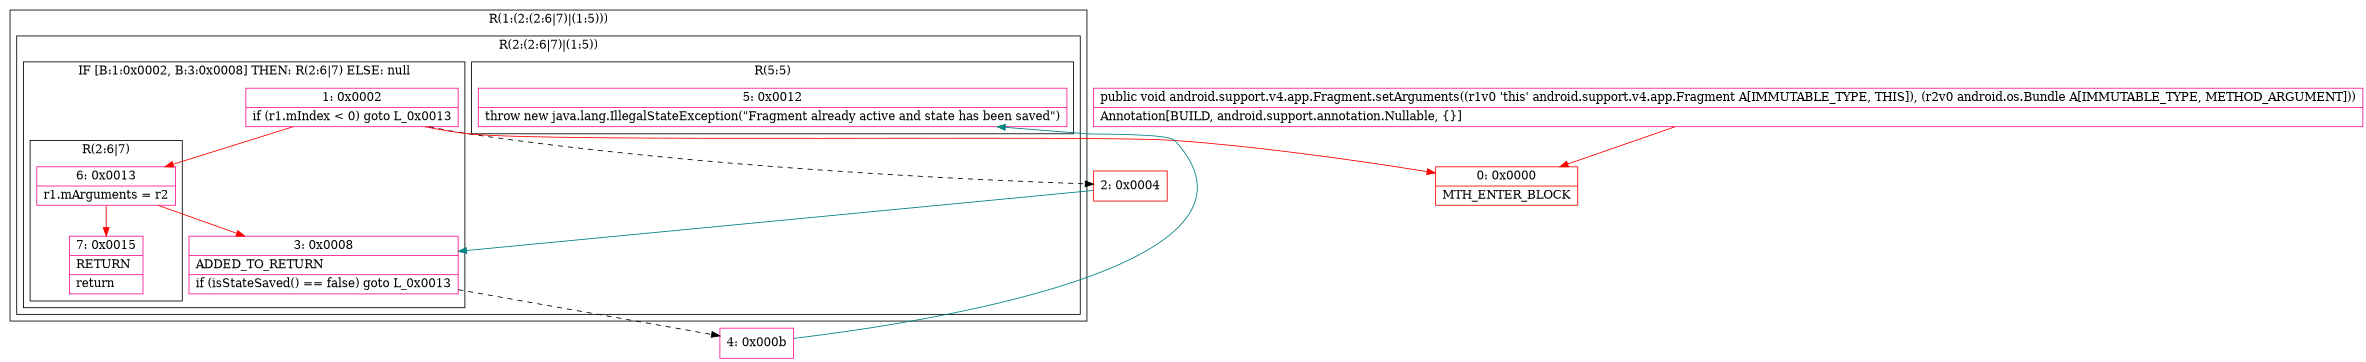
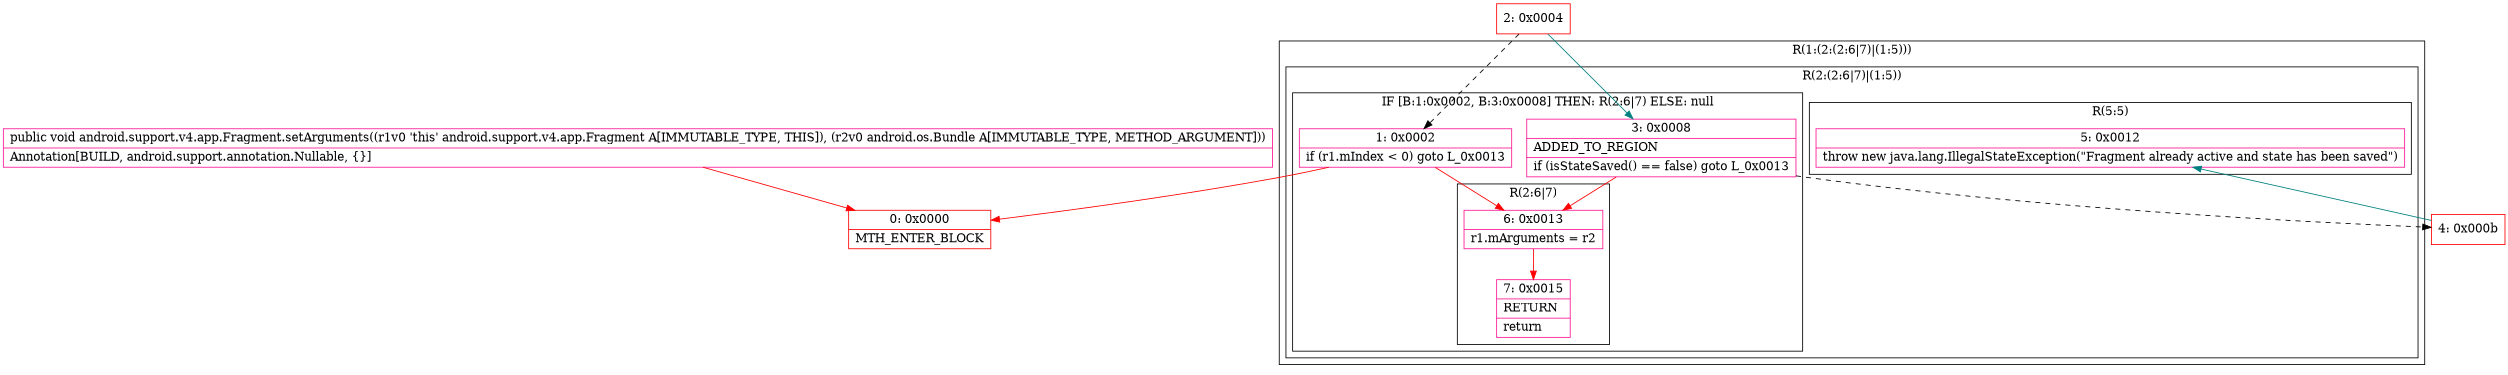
(756, 165) -> (1474, 78)
(197, 219) -> (1593, 191)
(260, 265) -> (1596, 148)
(757, 343) -> (2468, 230)
